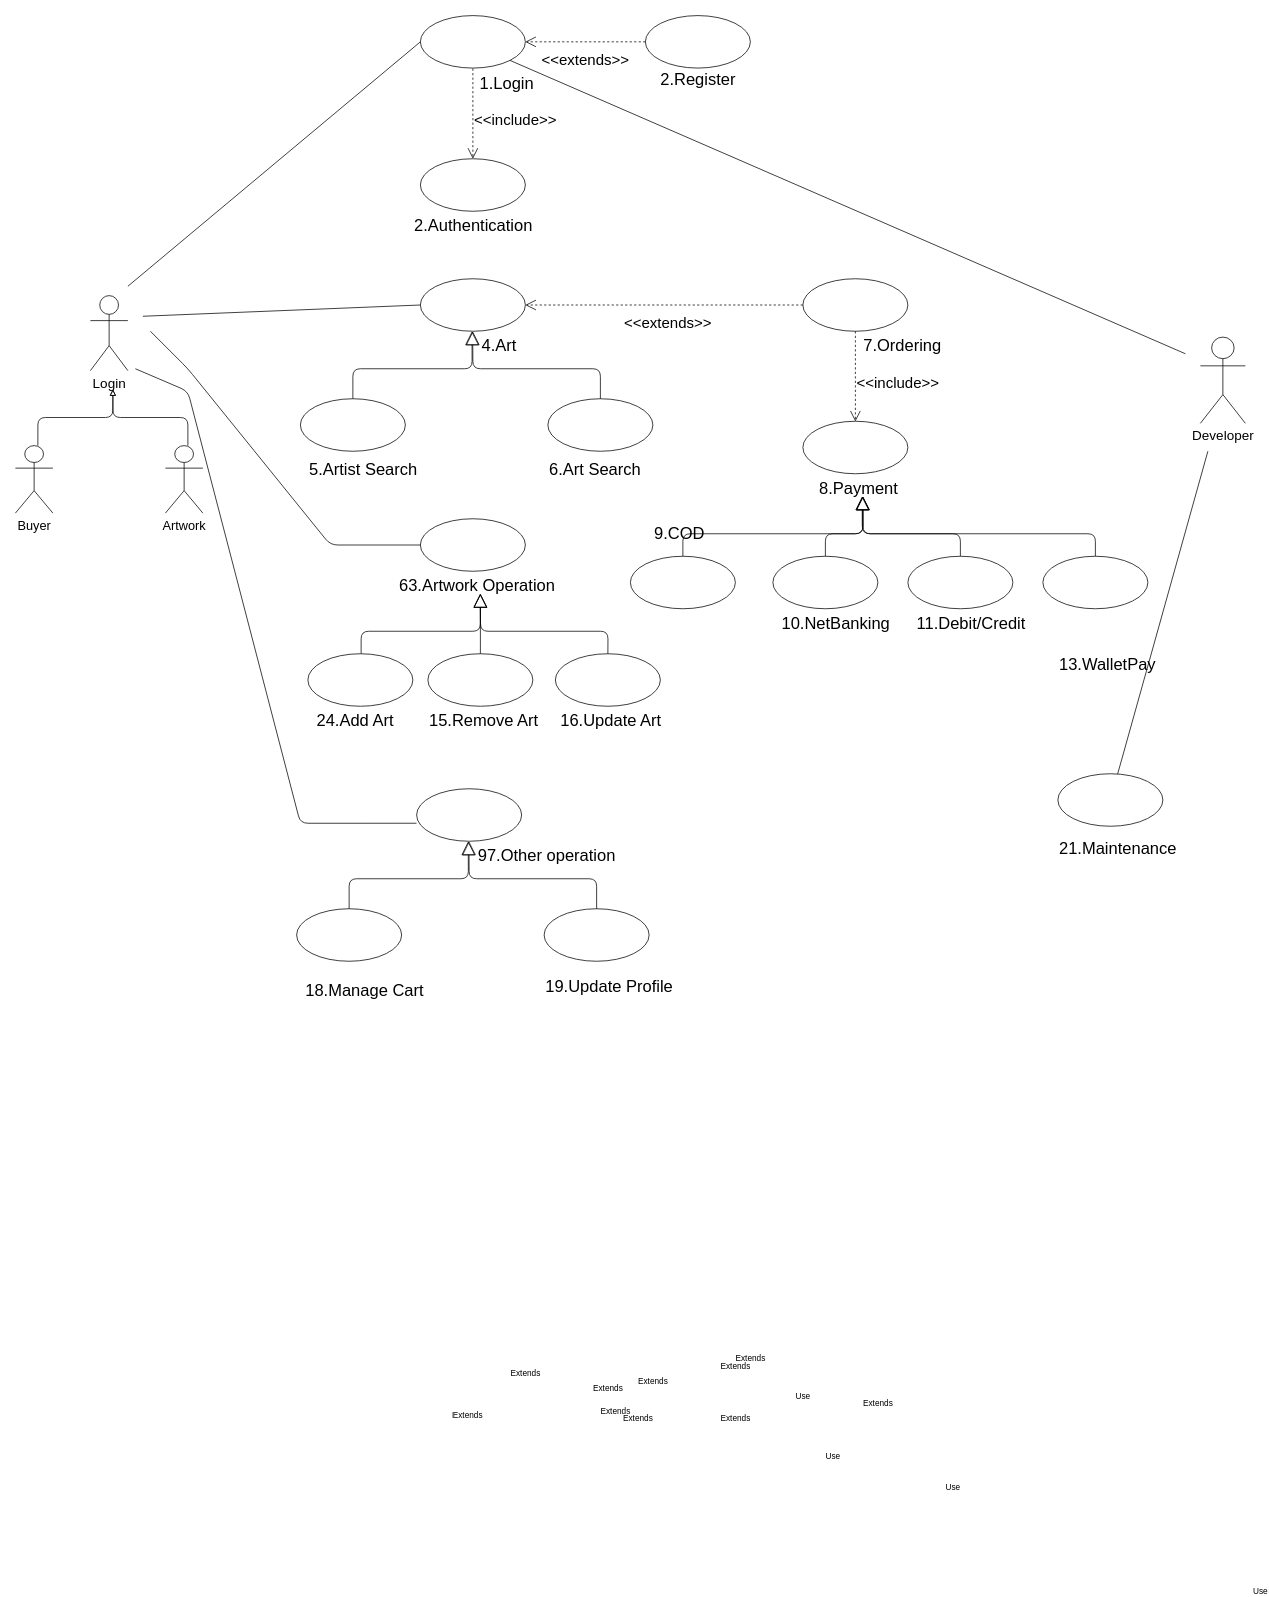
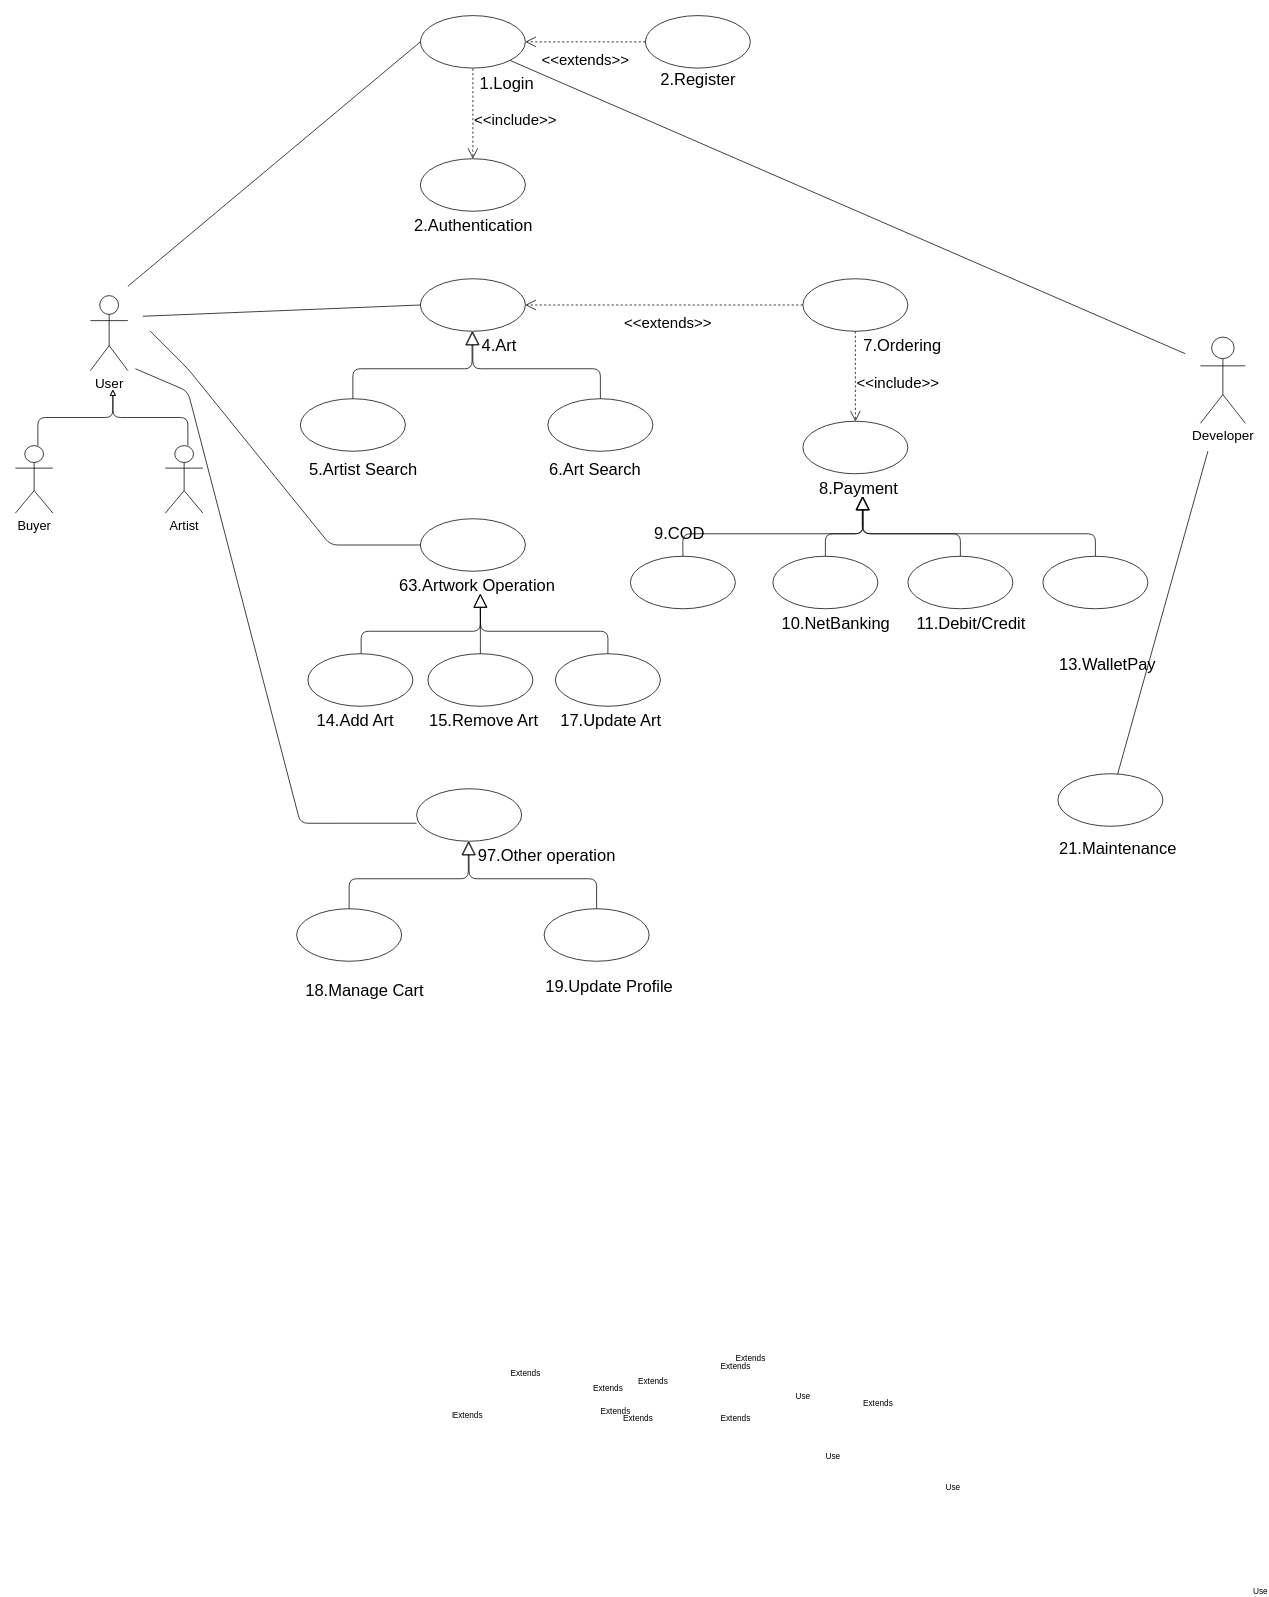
(110, 382) -> (110, 382)
(185, 524) -> (185, 524)
(340, 717) -> (340, 717)
(591, 717) -> (591, 717)
